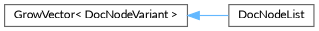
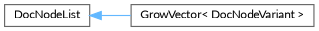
(214, 16) -> (116, 16)
